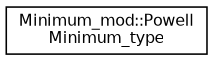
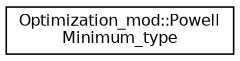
(107, 31) -> (120, 31)
